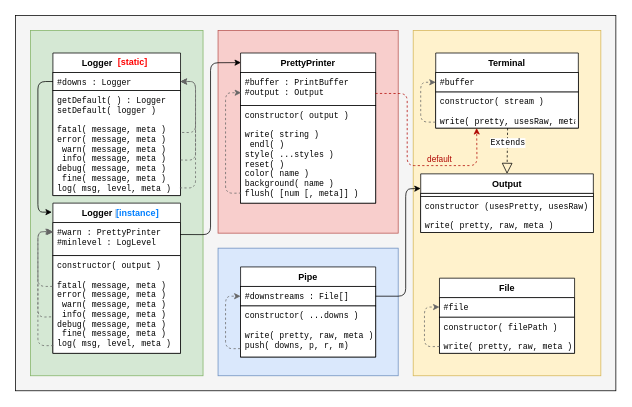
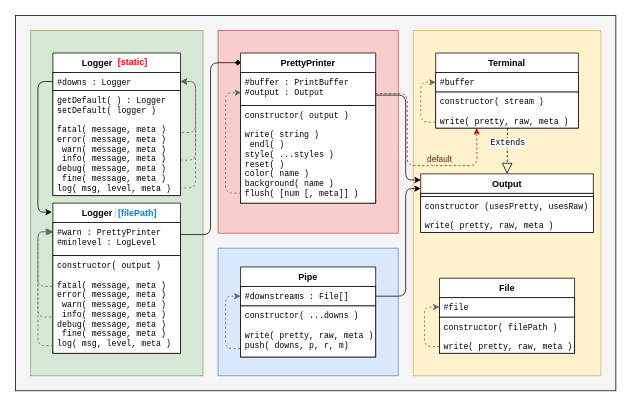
(234, 63) -> (234, 63)
(486, 102) -> (486, 102)
none -> (406, 175)
(138, 213) -> (138, 213)
